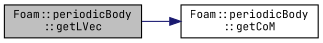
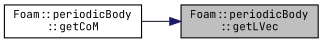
(156, 21) -> (156, 21)
